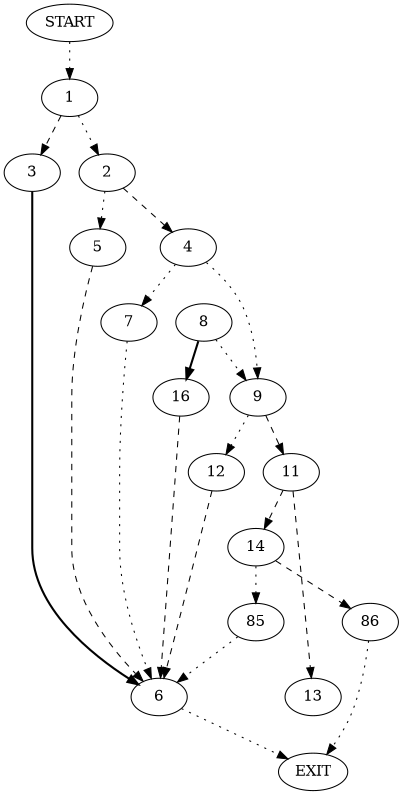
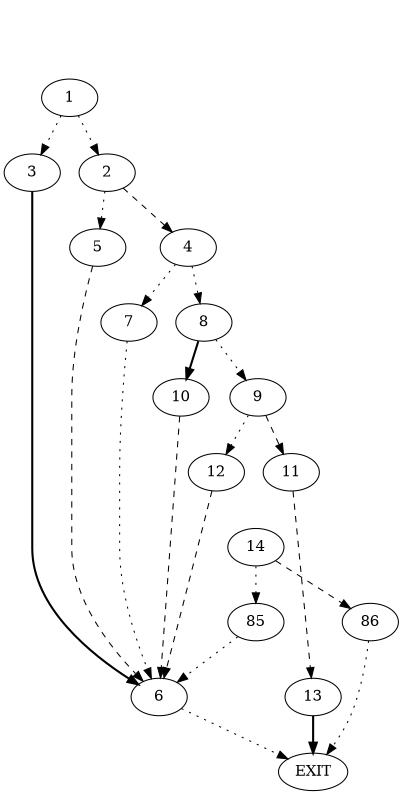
(70, 23) -> none
(53, 131) -> (53, 131)
(244, 309) -> (195, 280)
(181, 397) -> (181, 397)
(276, 505) -> none
none -> (313, 729)
